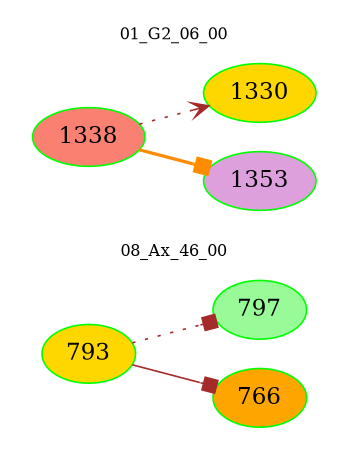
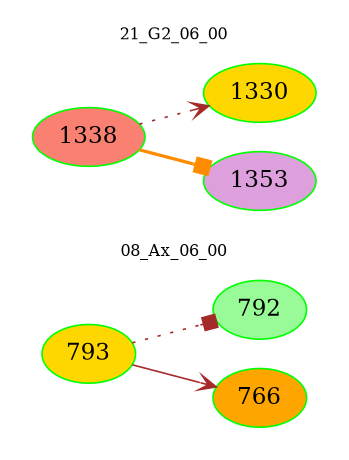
(174, 35) -> (174, 35)
(174, 252) -> (174, 252)
(260, 310) -> (260, 310)
(166, 374) -> (166, 374)
